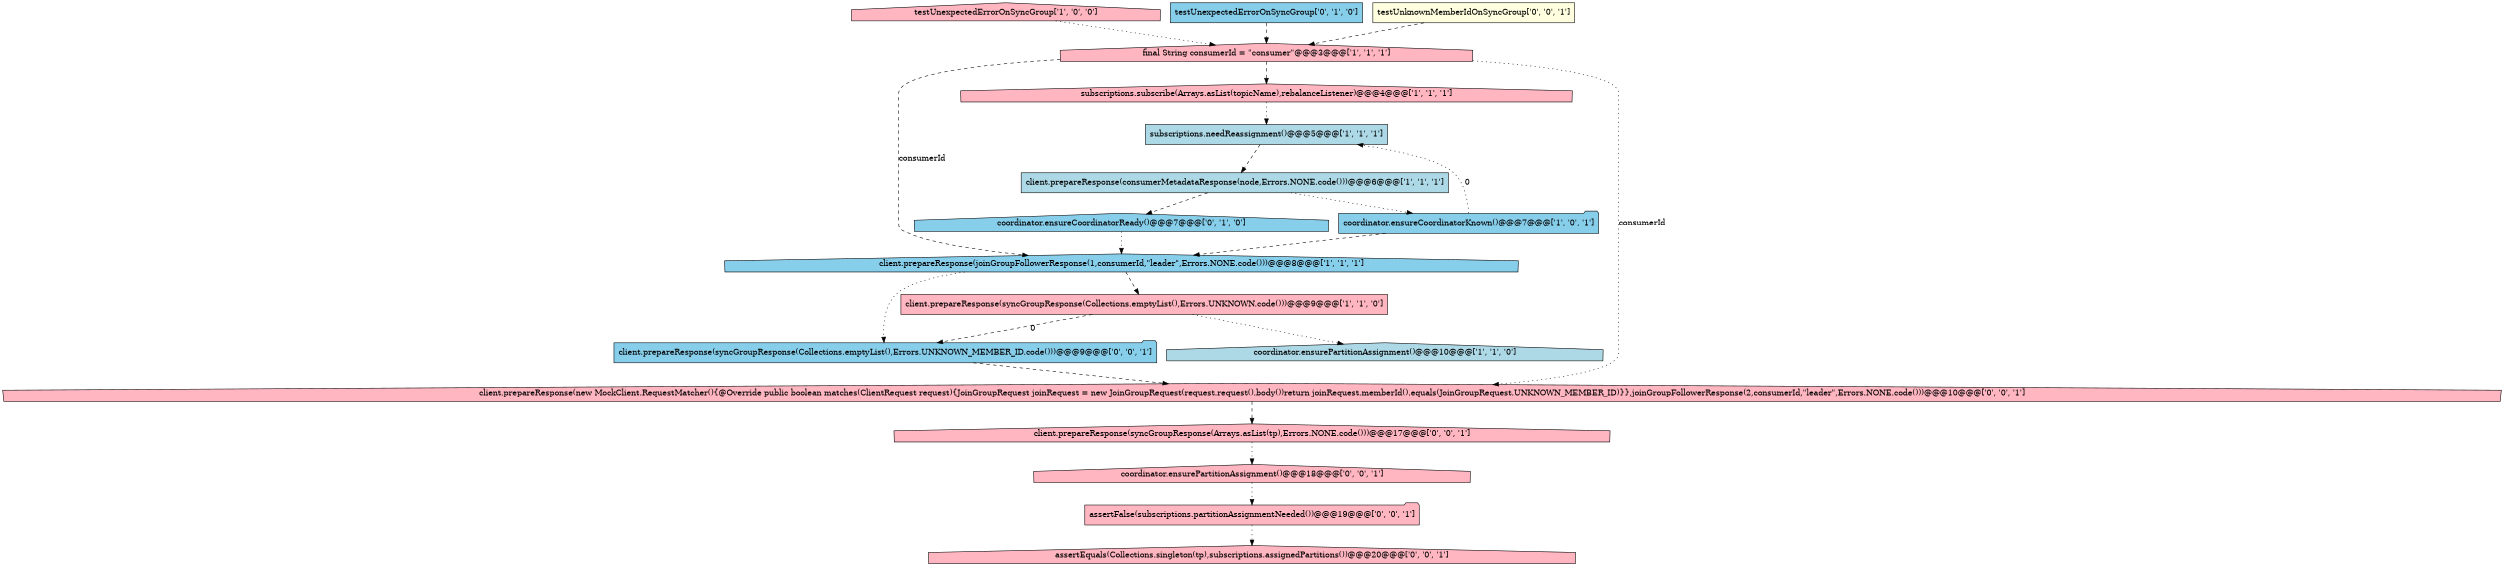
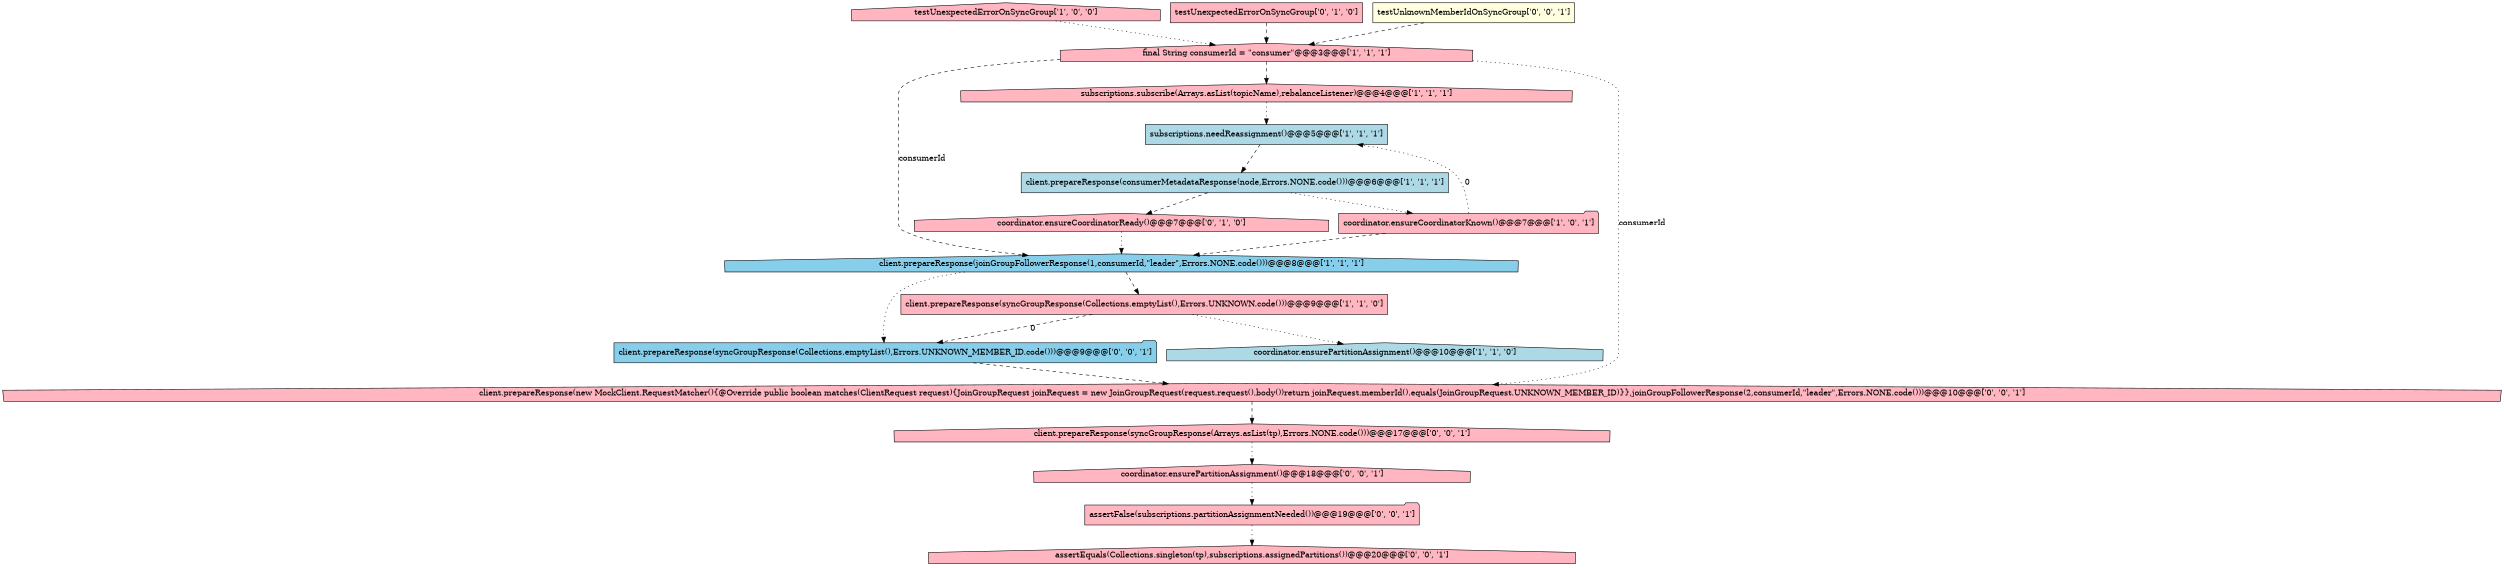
(1266, 13) -> (1266, 13)
(1121, 223) -> (1121, 223)
(1469, 223) -> (1469, 223)
